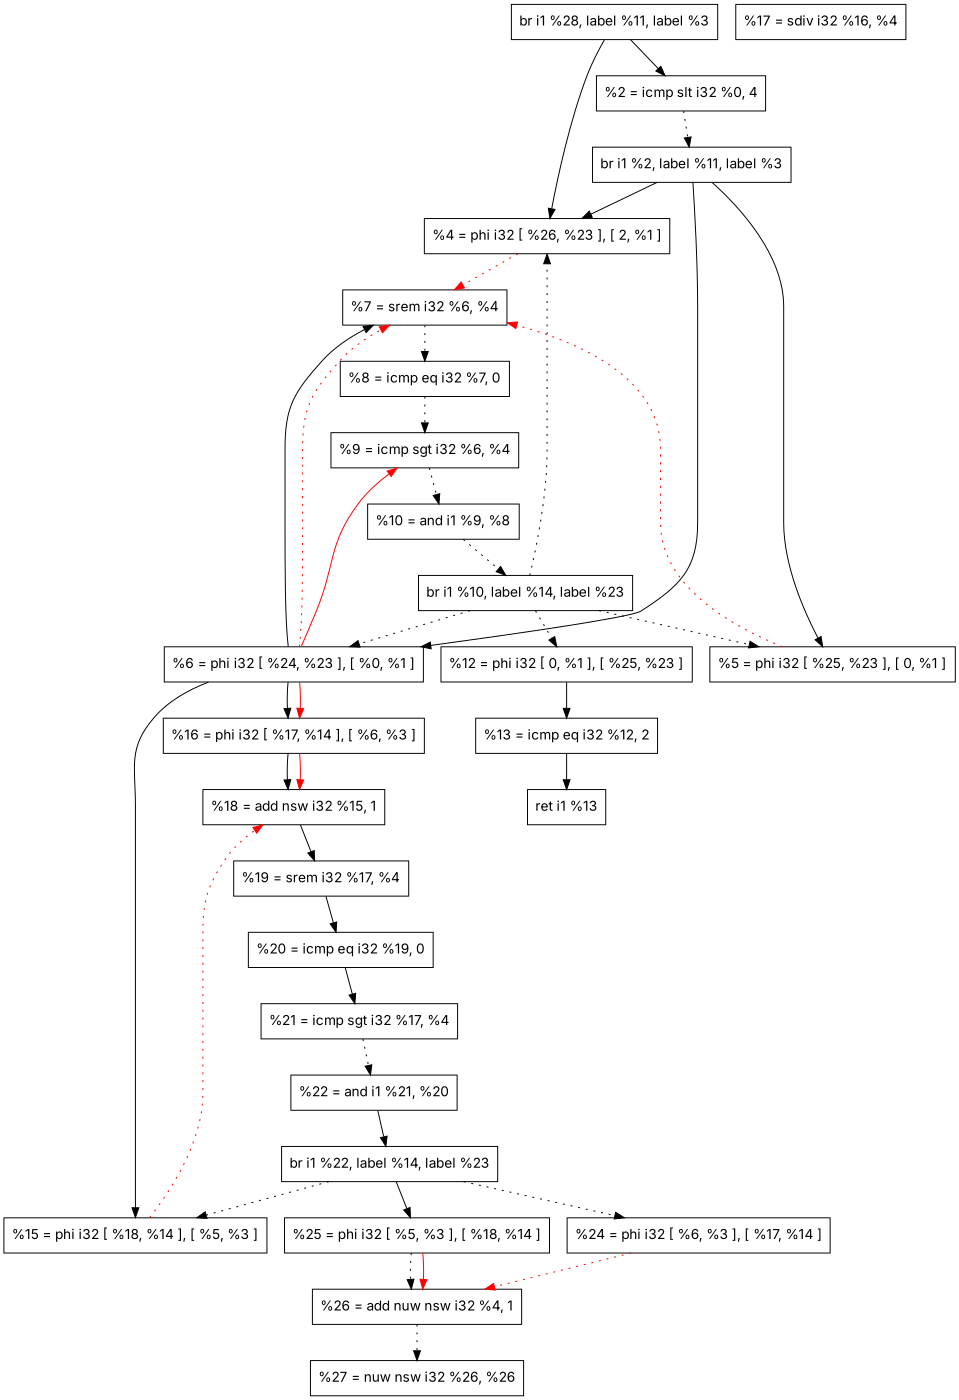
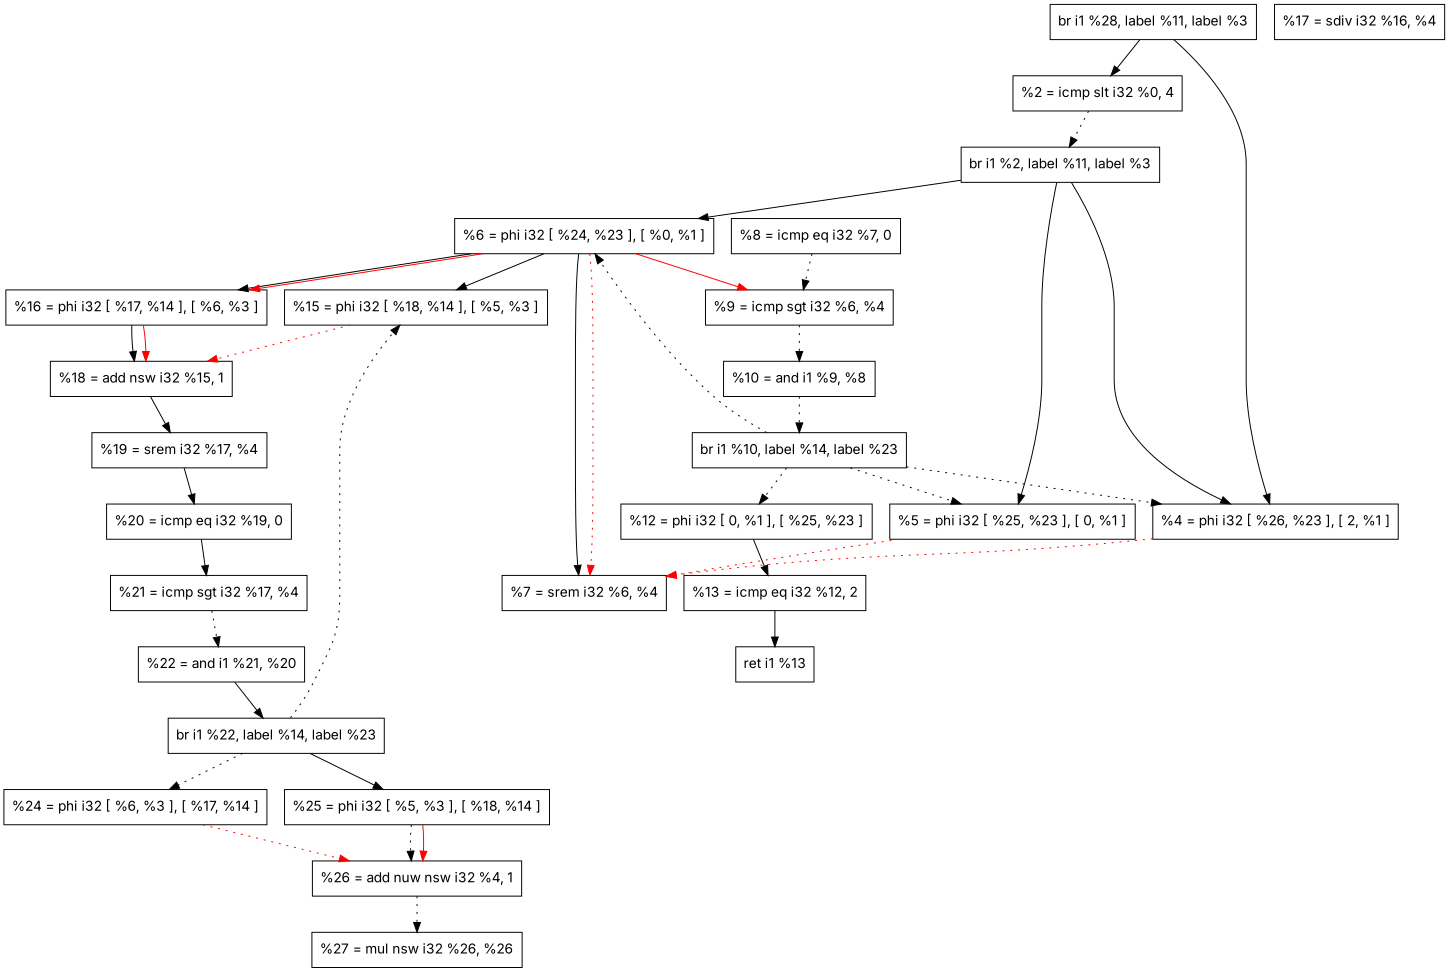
(425, 338) -> none
(417, 1378) -> (417, 950)
